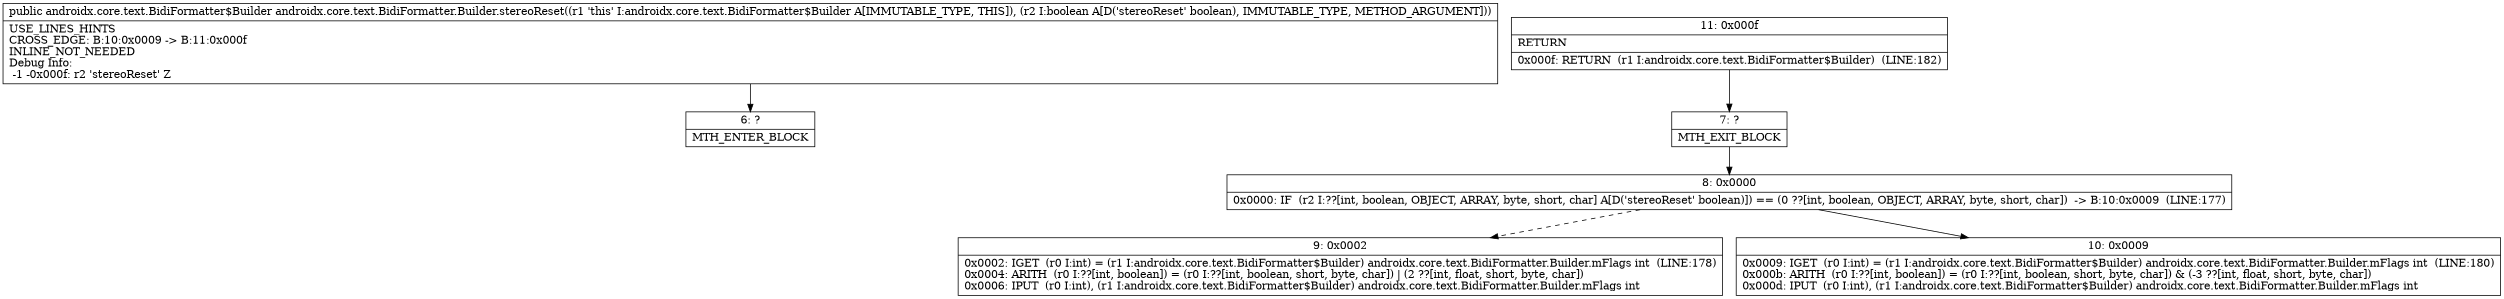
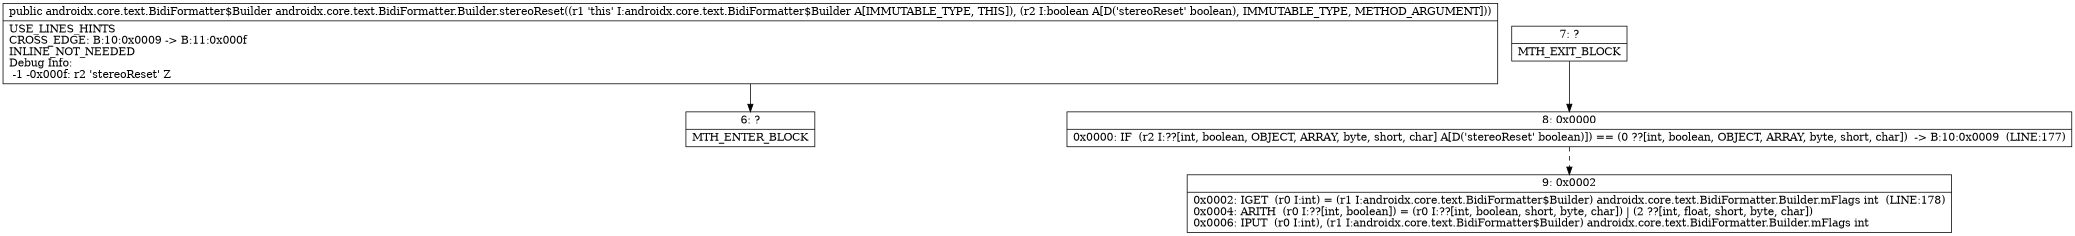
(1729, 44) -> none
(2118, 267) -> none
